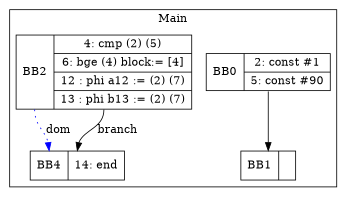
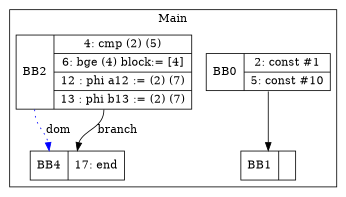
(287, 81) -> (287, 81)
(96, 165) -> (96, 165)
